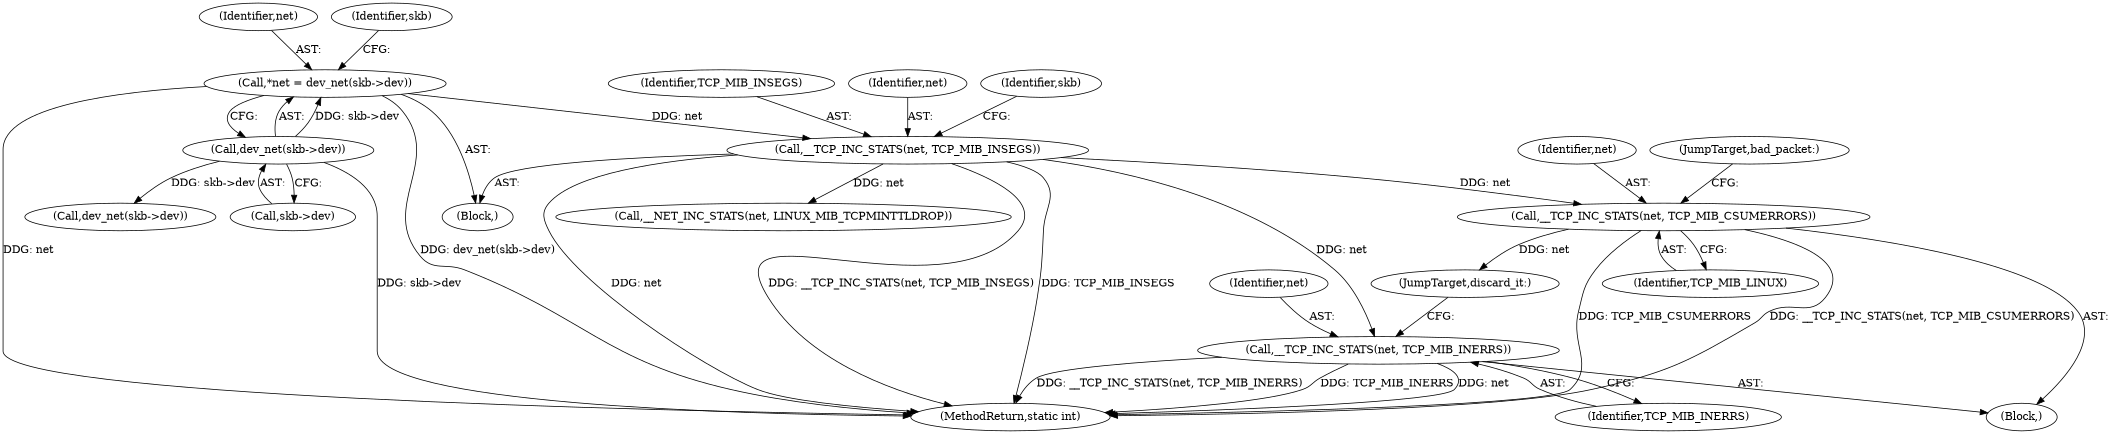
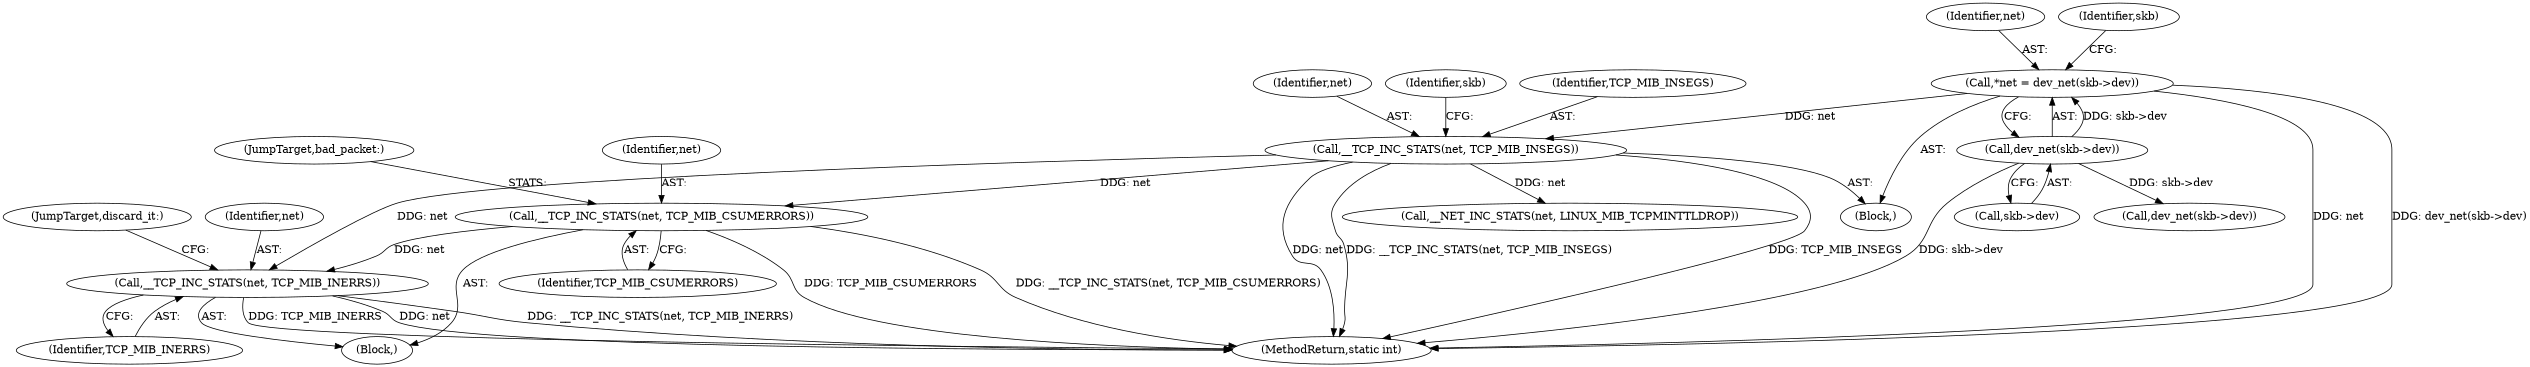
(1727, 184) -> (529, 184)
(1525, 242) -> (421, 238)
(1710, 284) -> (638, 284)
